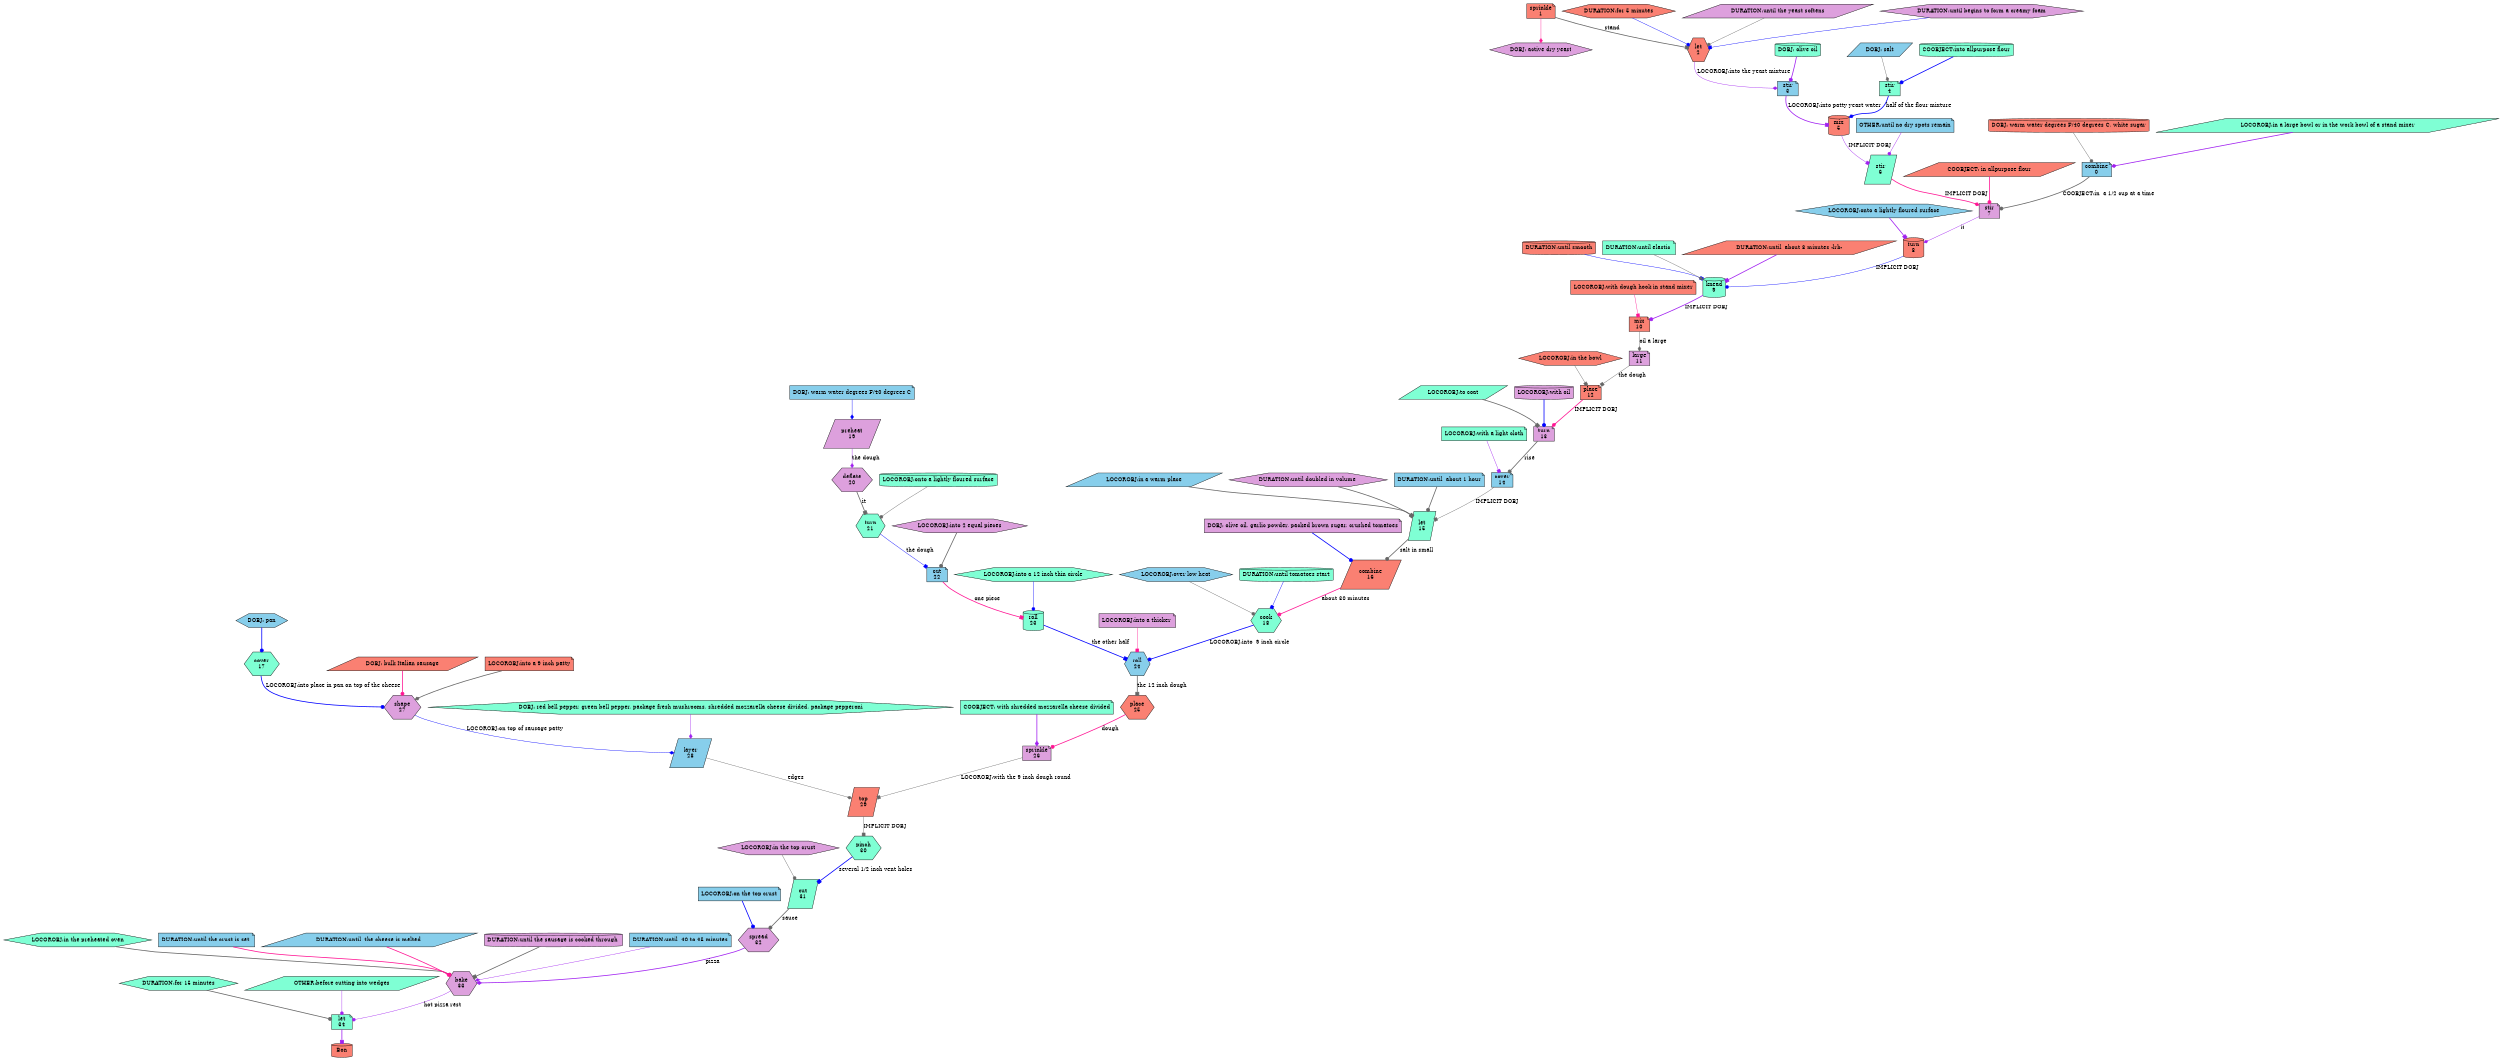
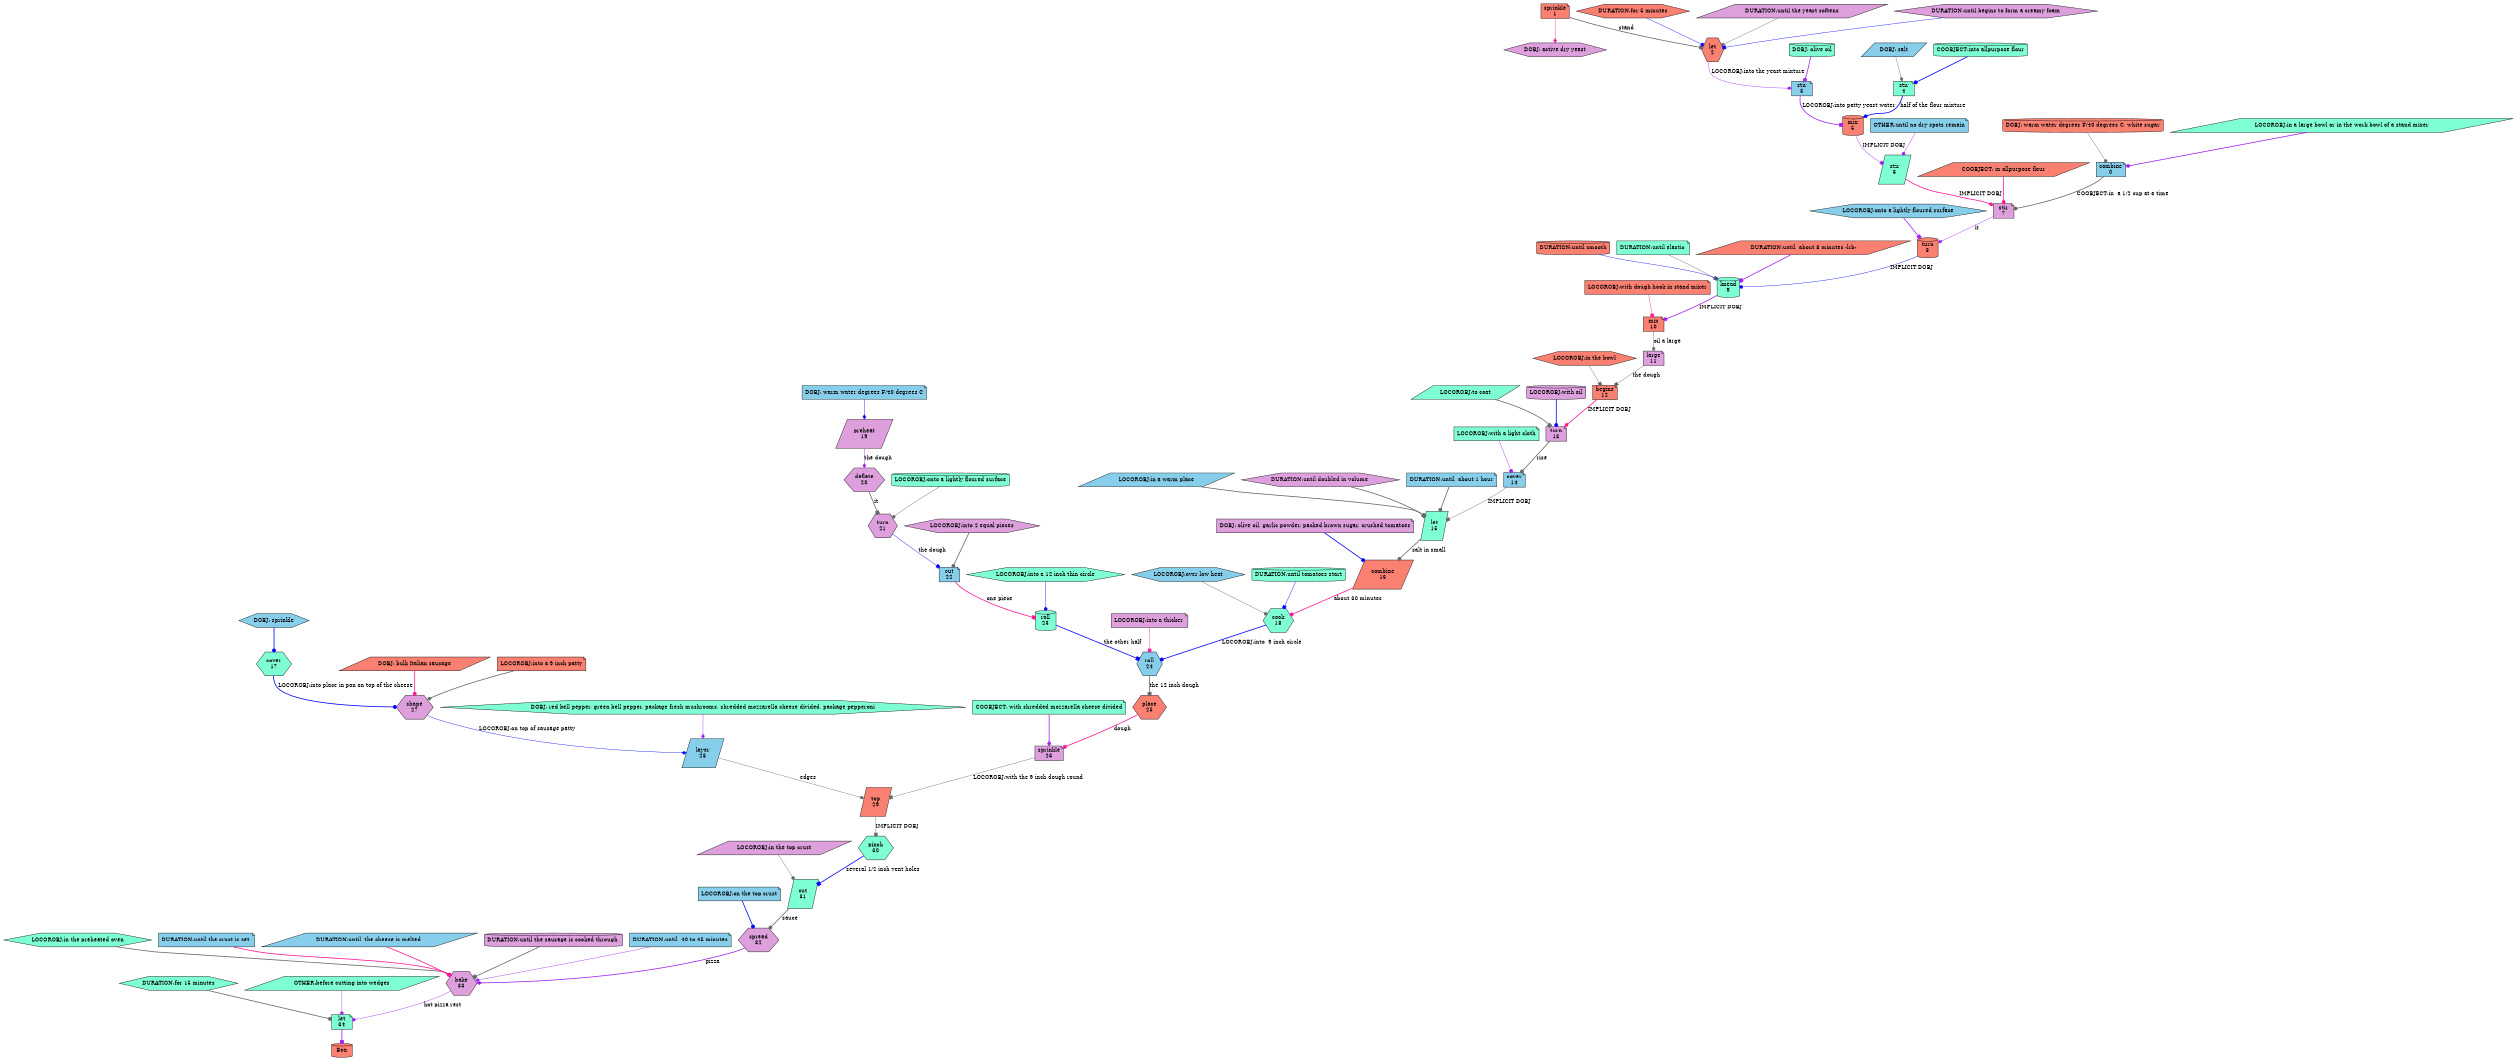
(1591, 392) -> (1605, 392)
(871, 526) -> (883, 526)
(262, 621) -> (274, 621)
(779, 848) -> (774, 848)
